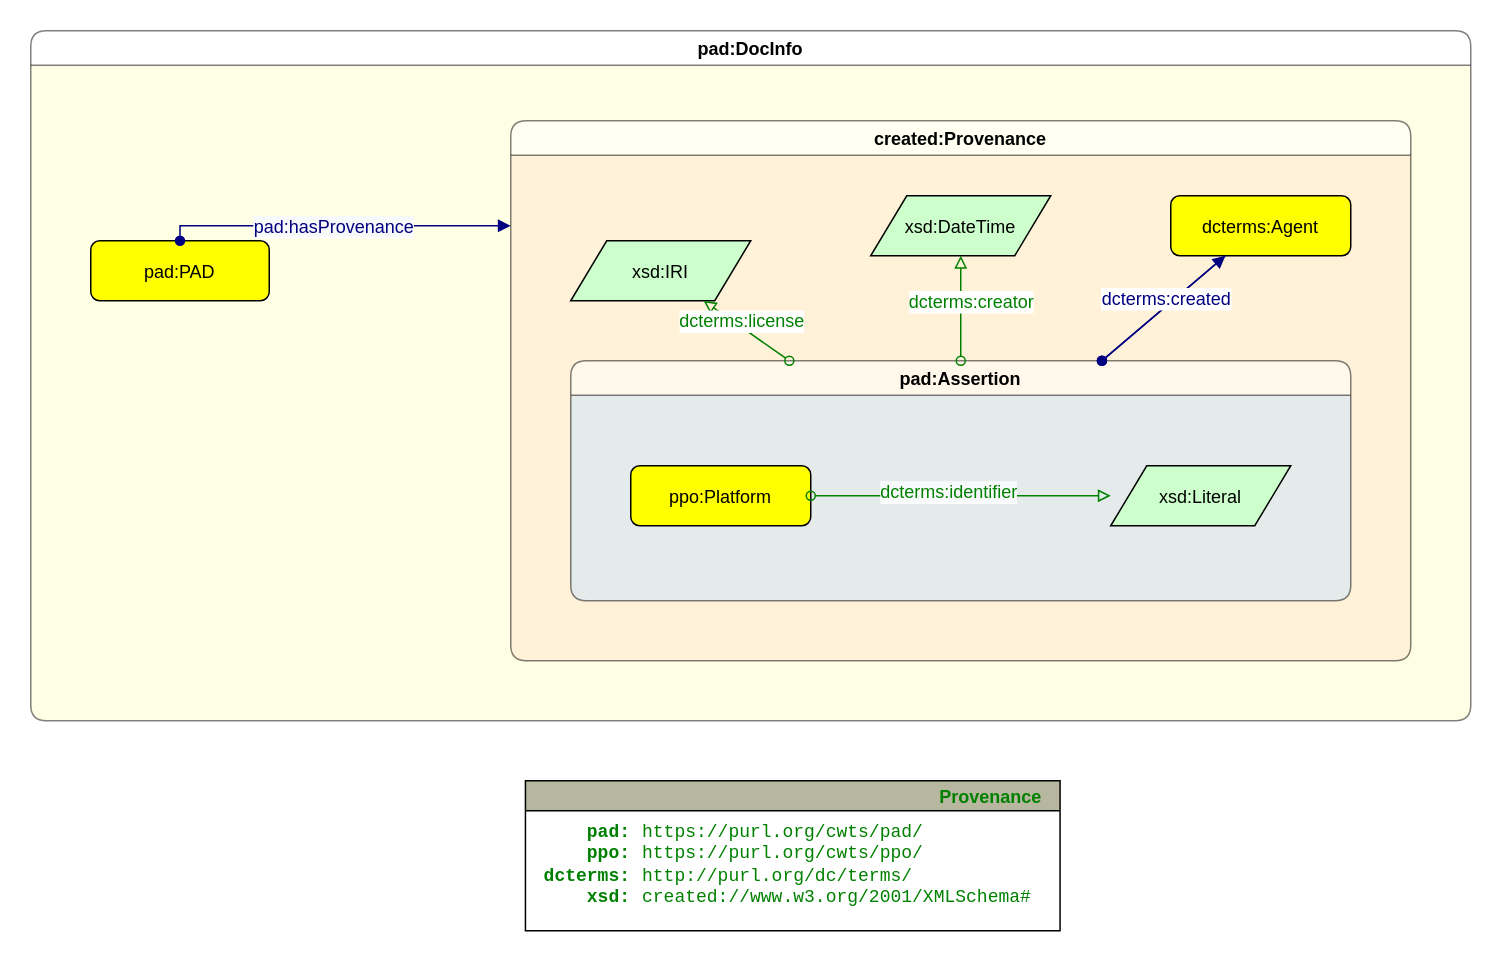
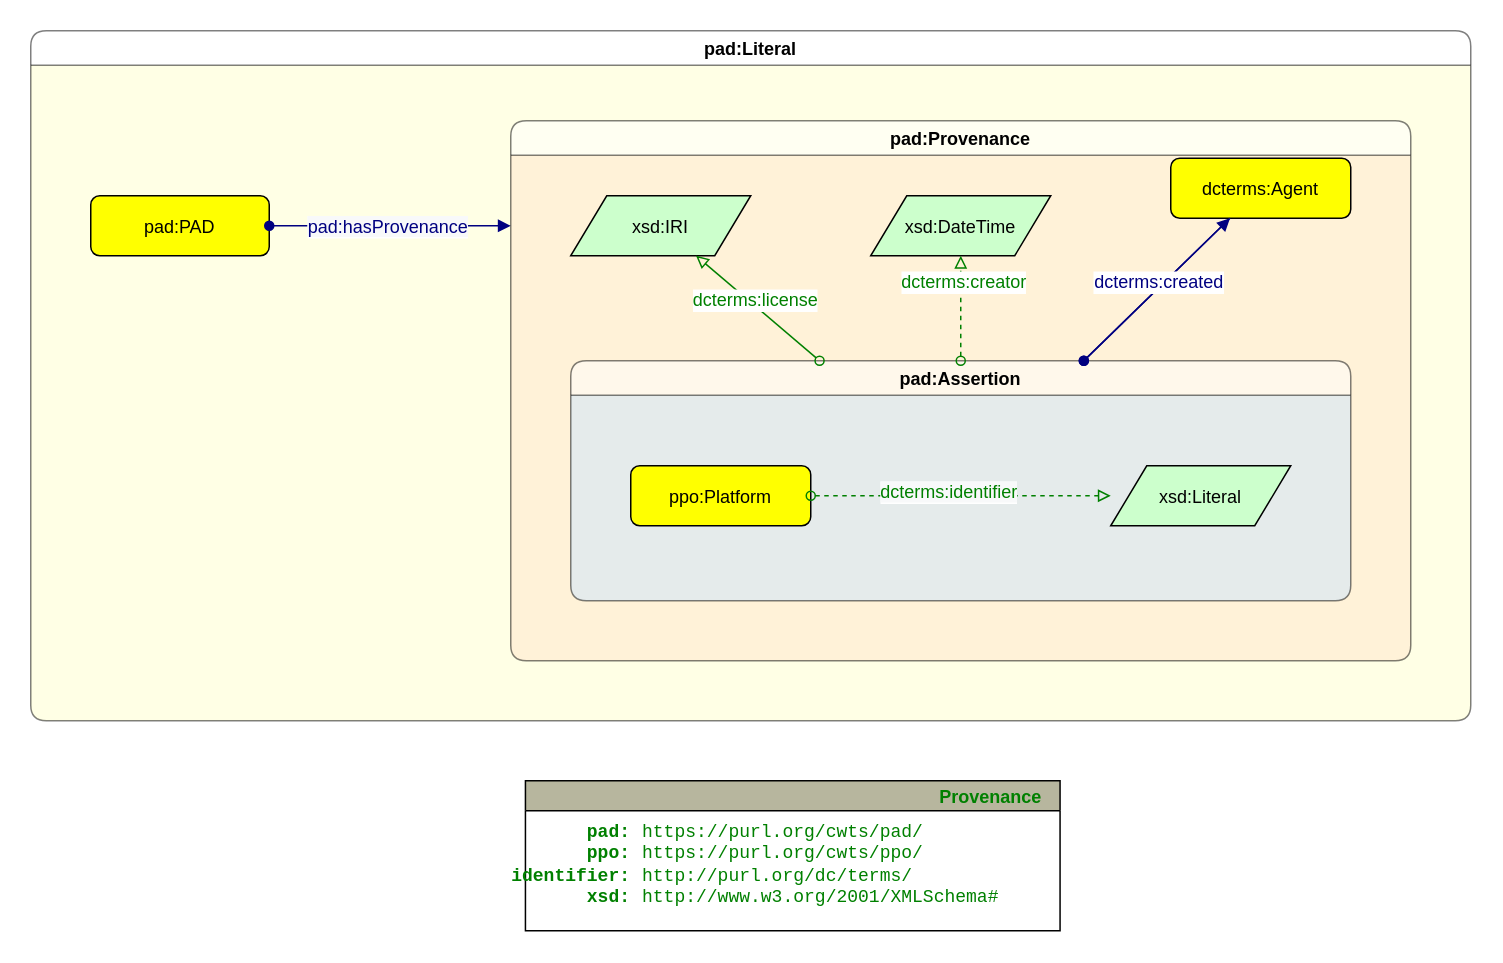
(750, 49) -> (750, 49)
(960, 139) -> (960, 139)
(1261, 226) -> (1261, 188)
(180, 271) -> (180, 226)
(661, 271) -> (661, 226)
(961, 311) -> (961, 311)
(1056, 496) -> (1056, 496)
(593, 865) -> (585, 865)
(817, 865) -> (802, 865)
